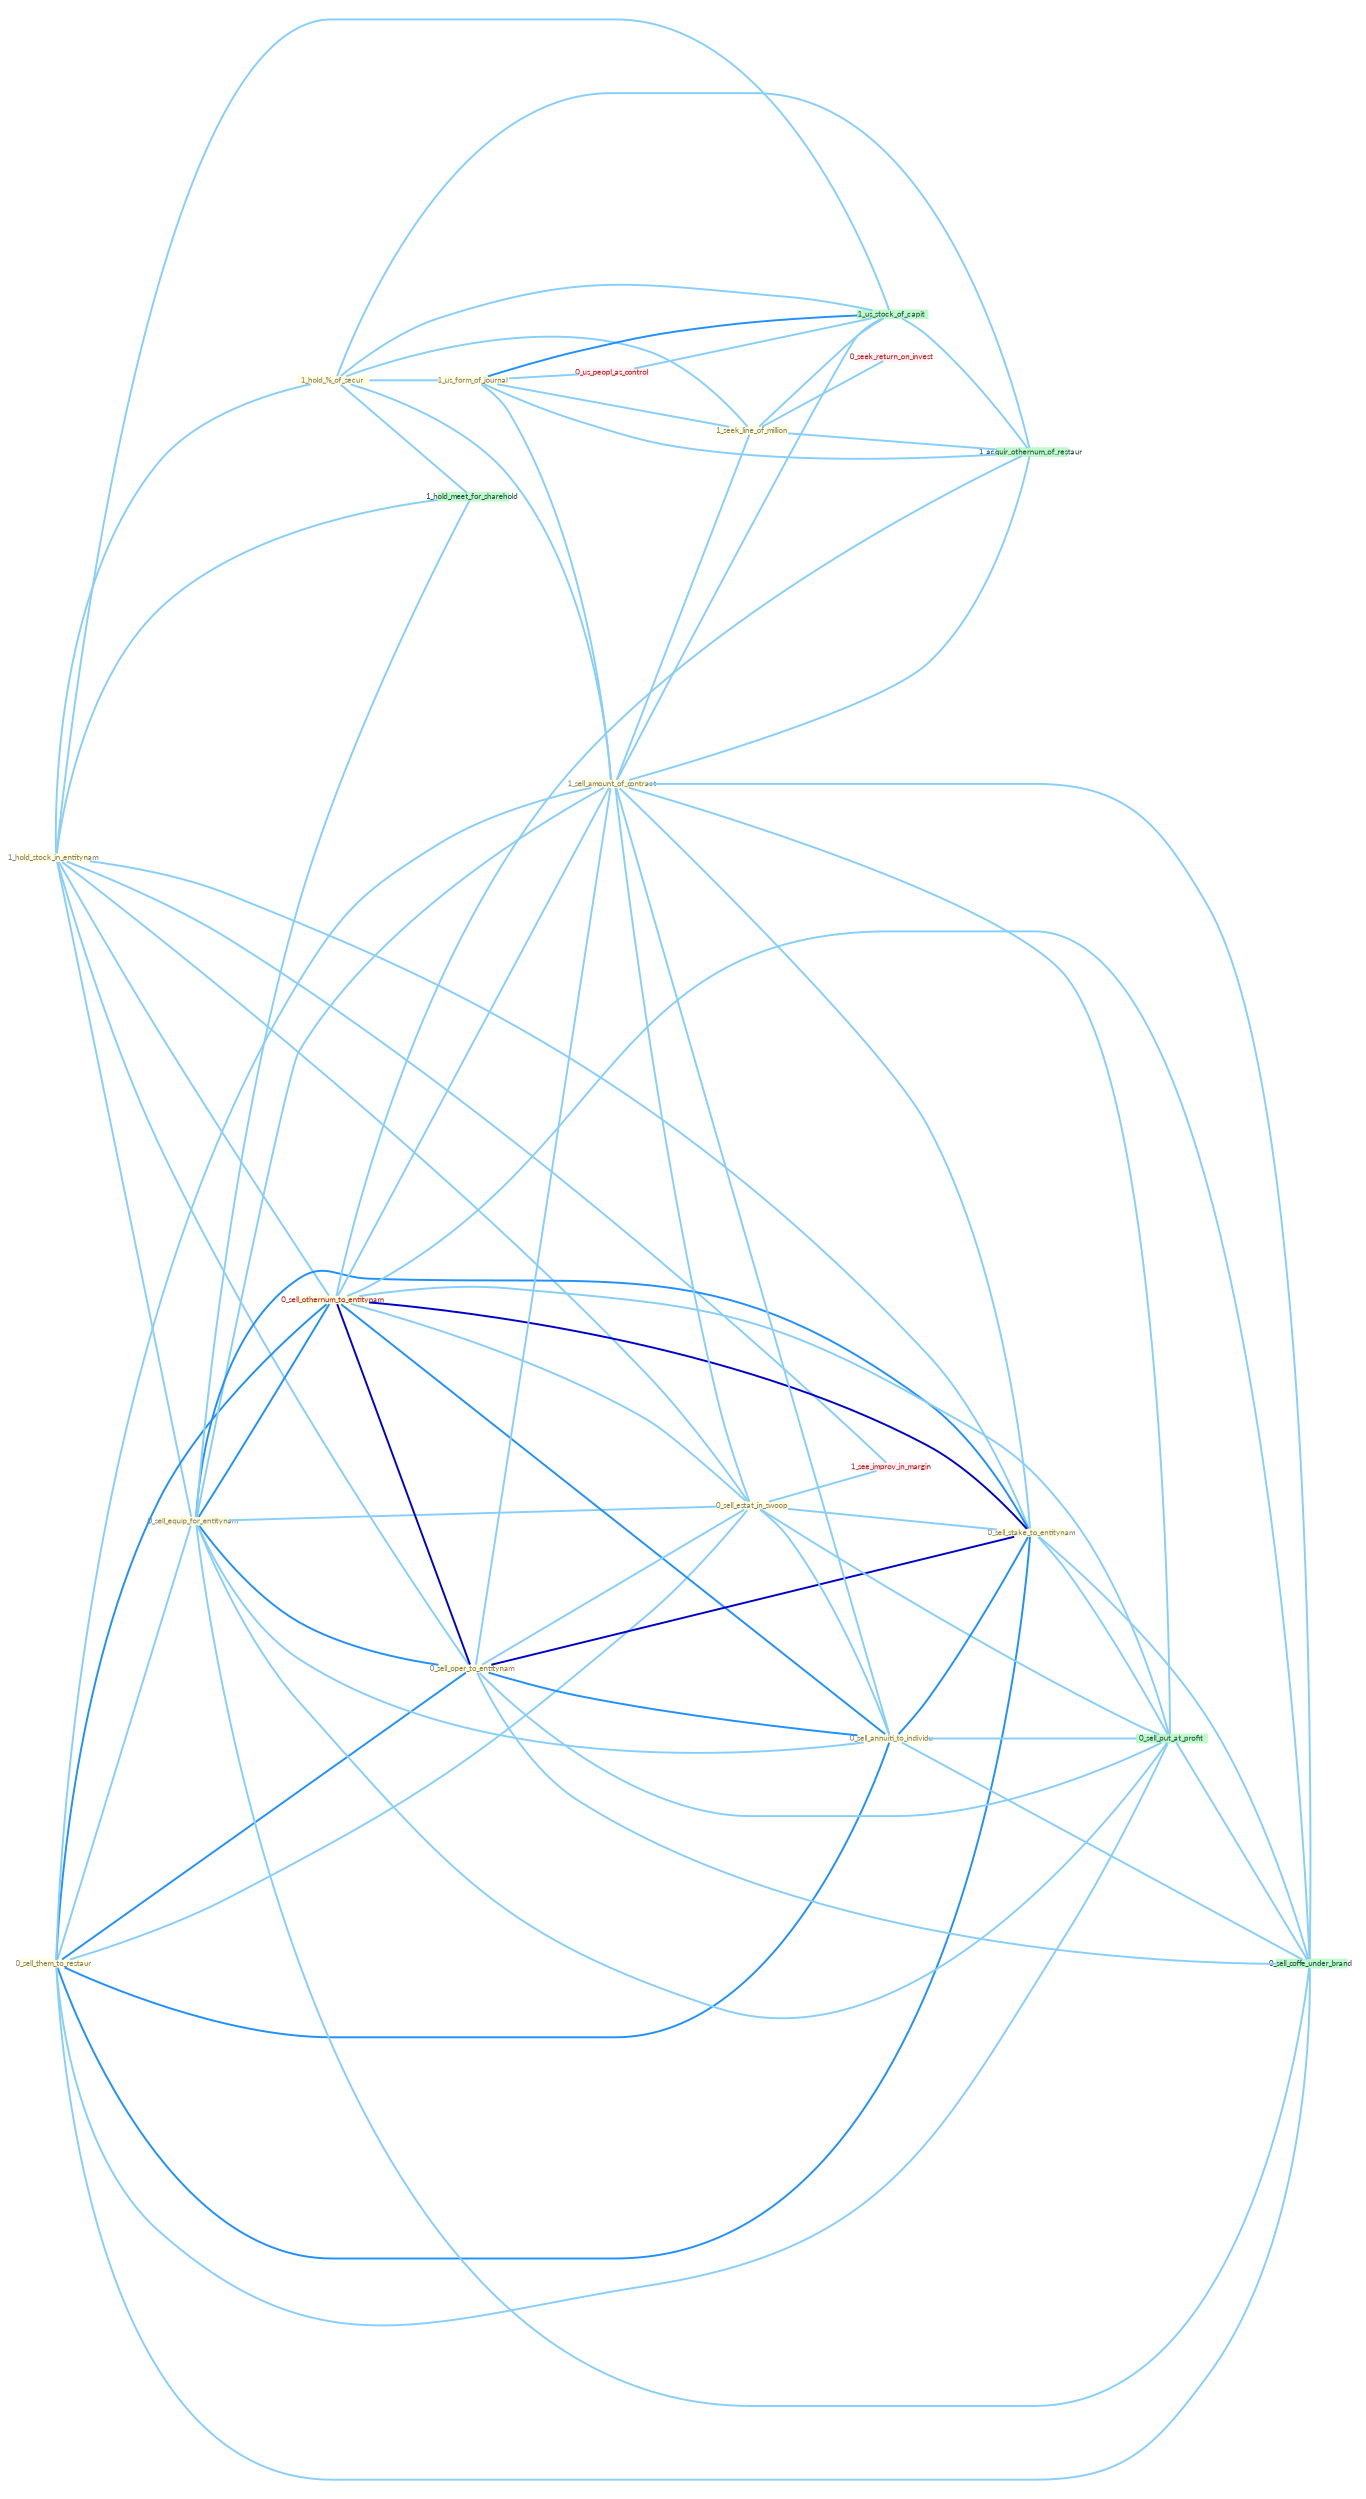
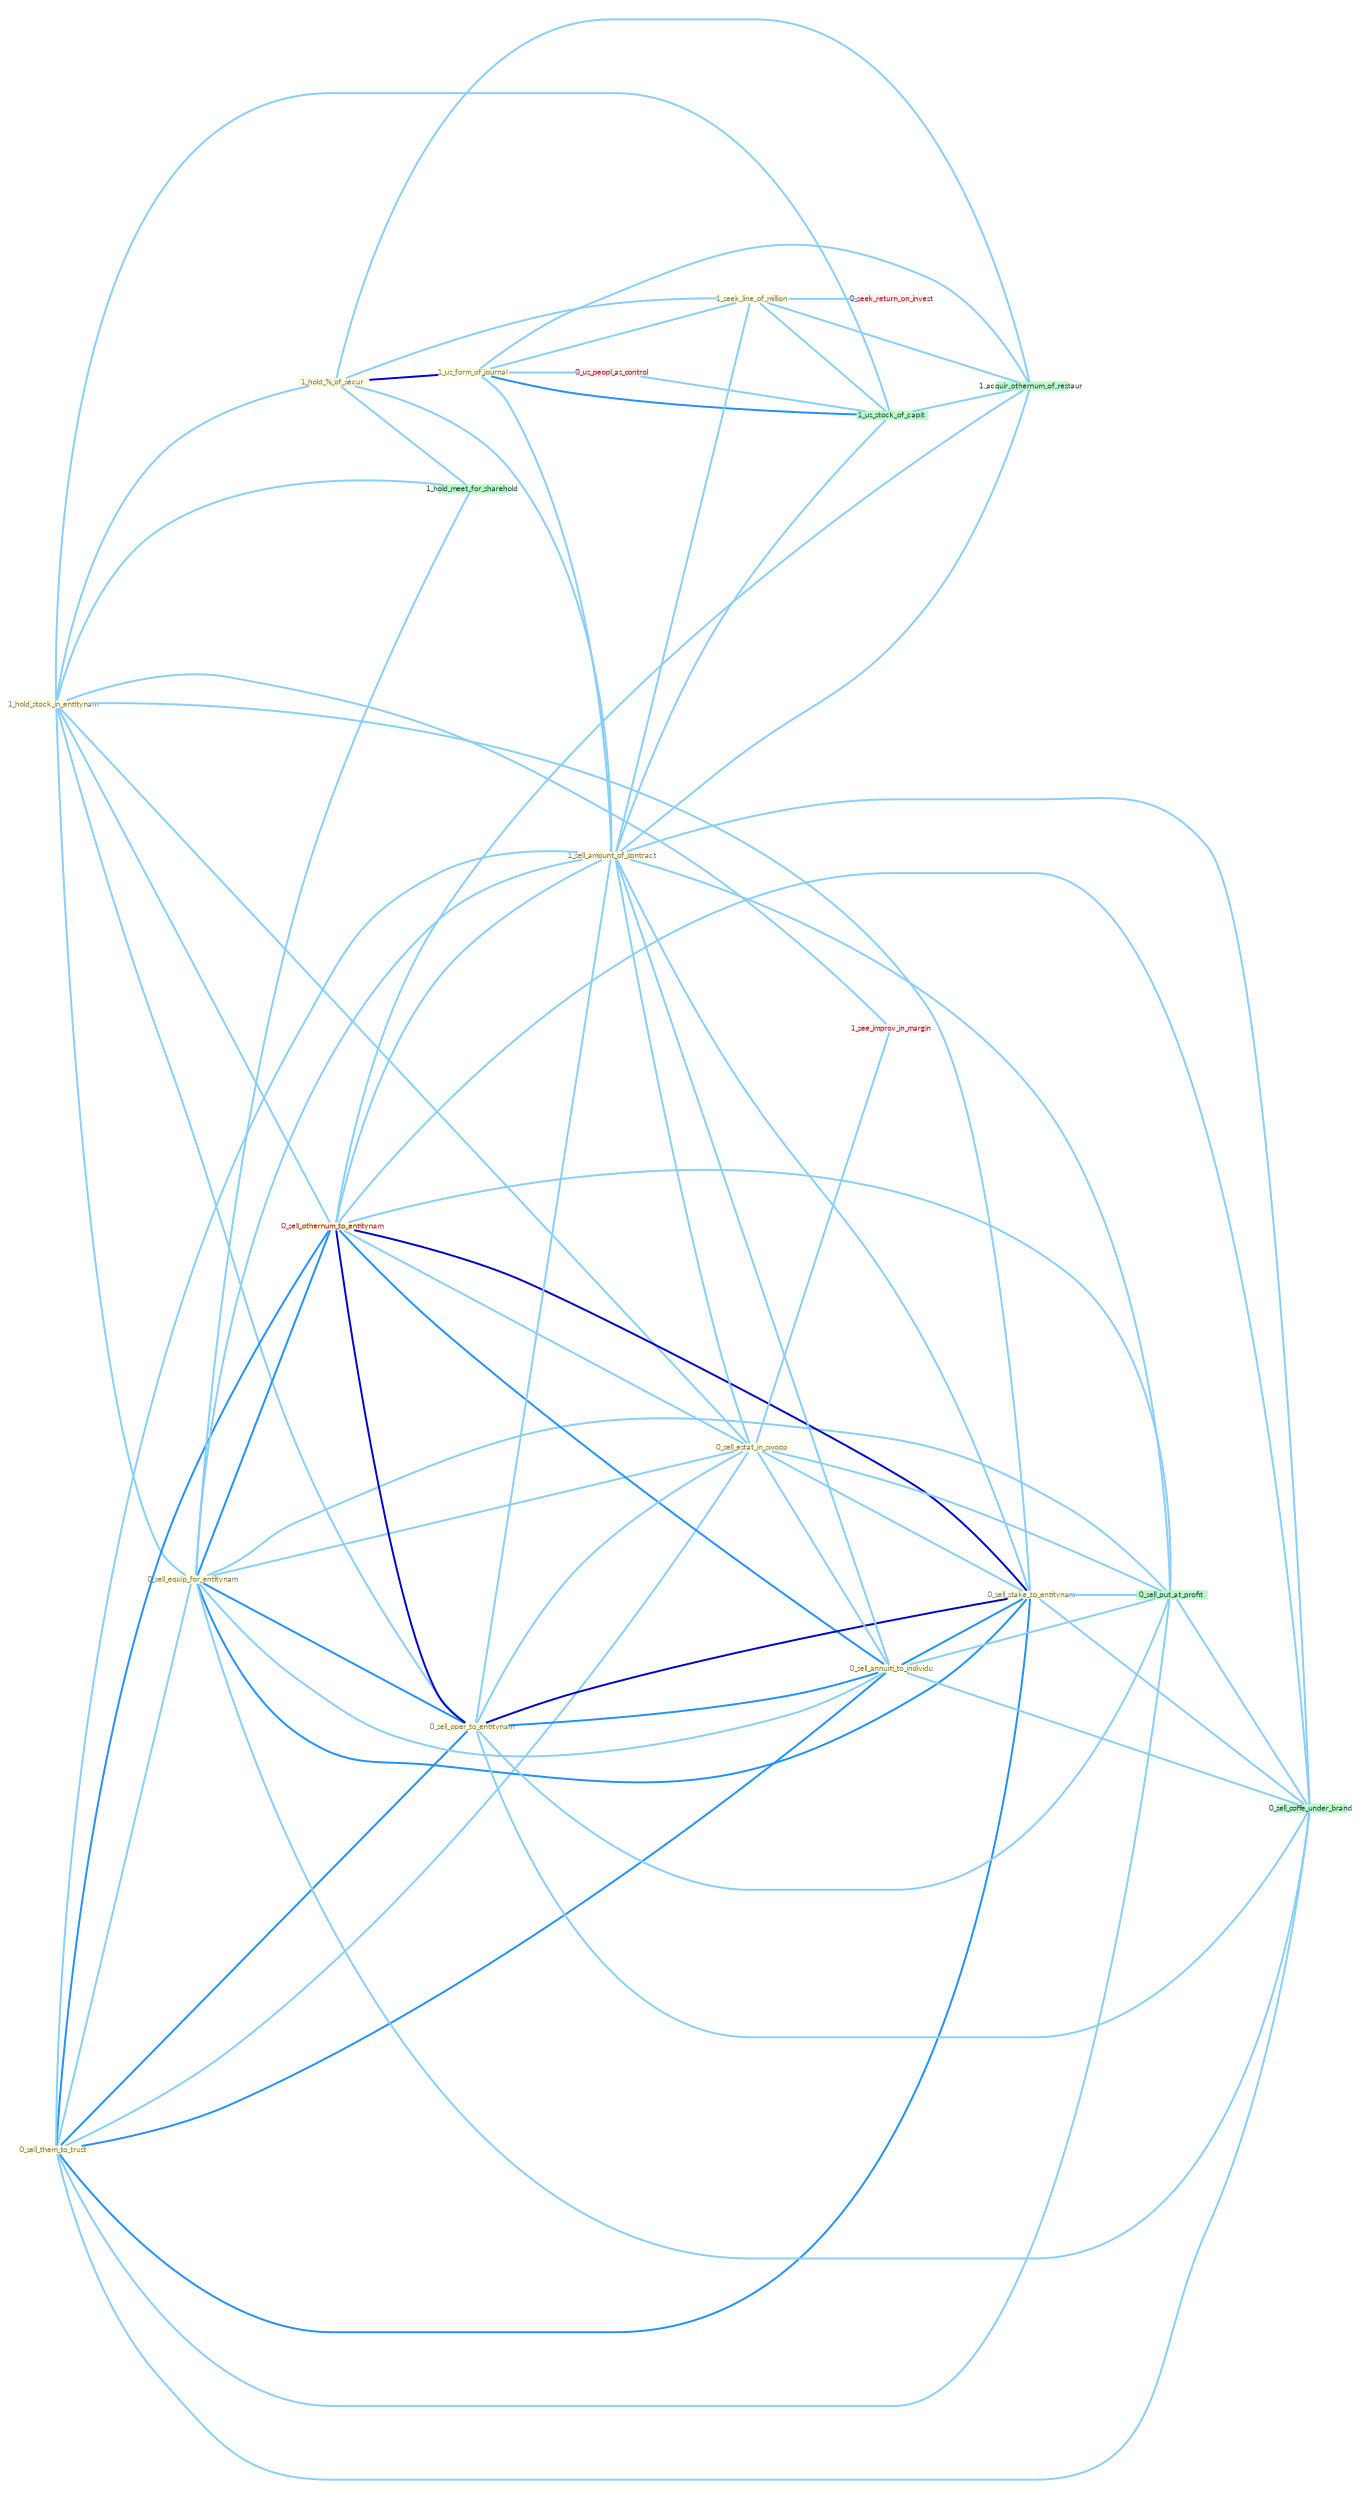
(597, 286) -> none
(404, 380) -> (404, 377)
(54, 1964) -> (54, 2150)
